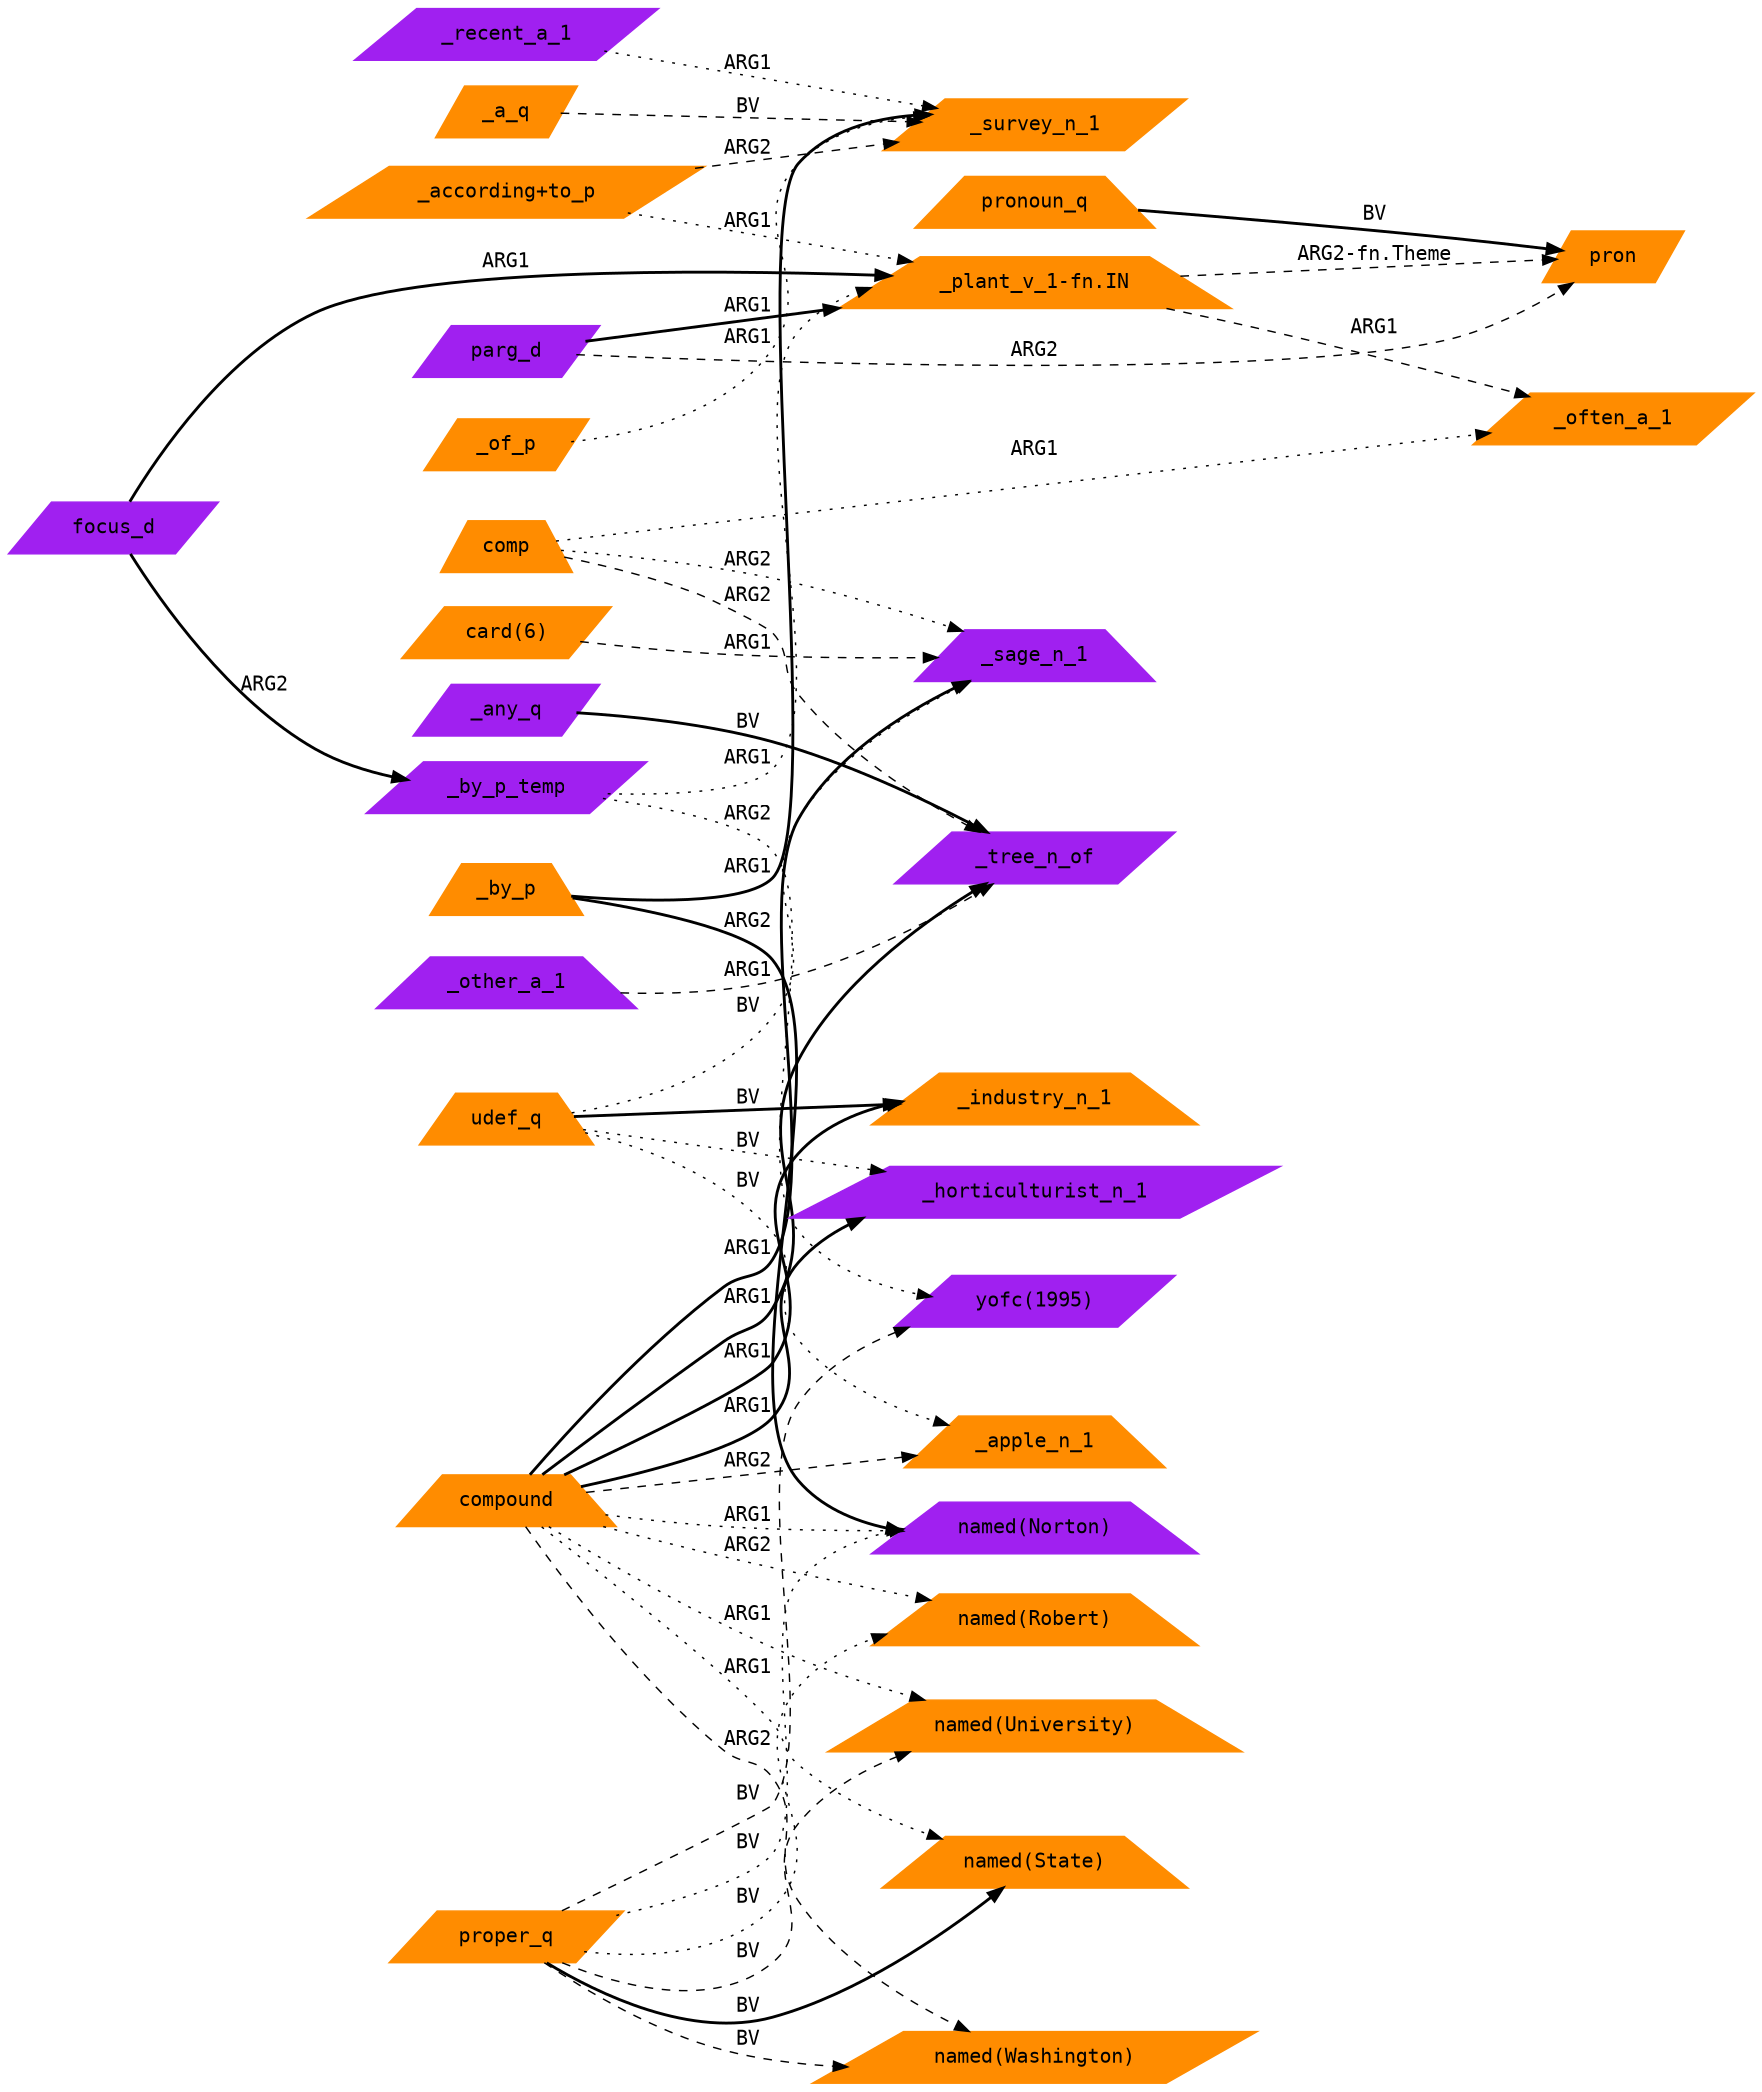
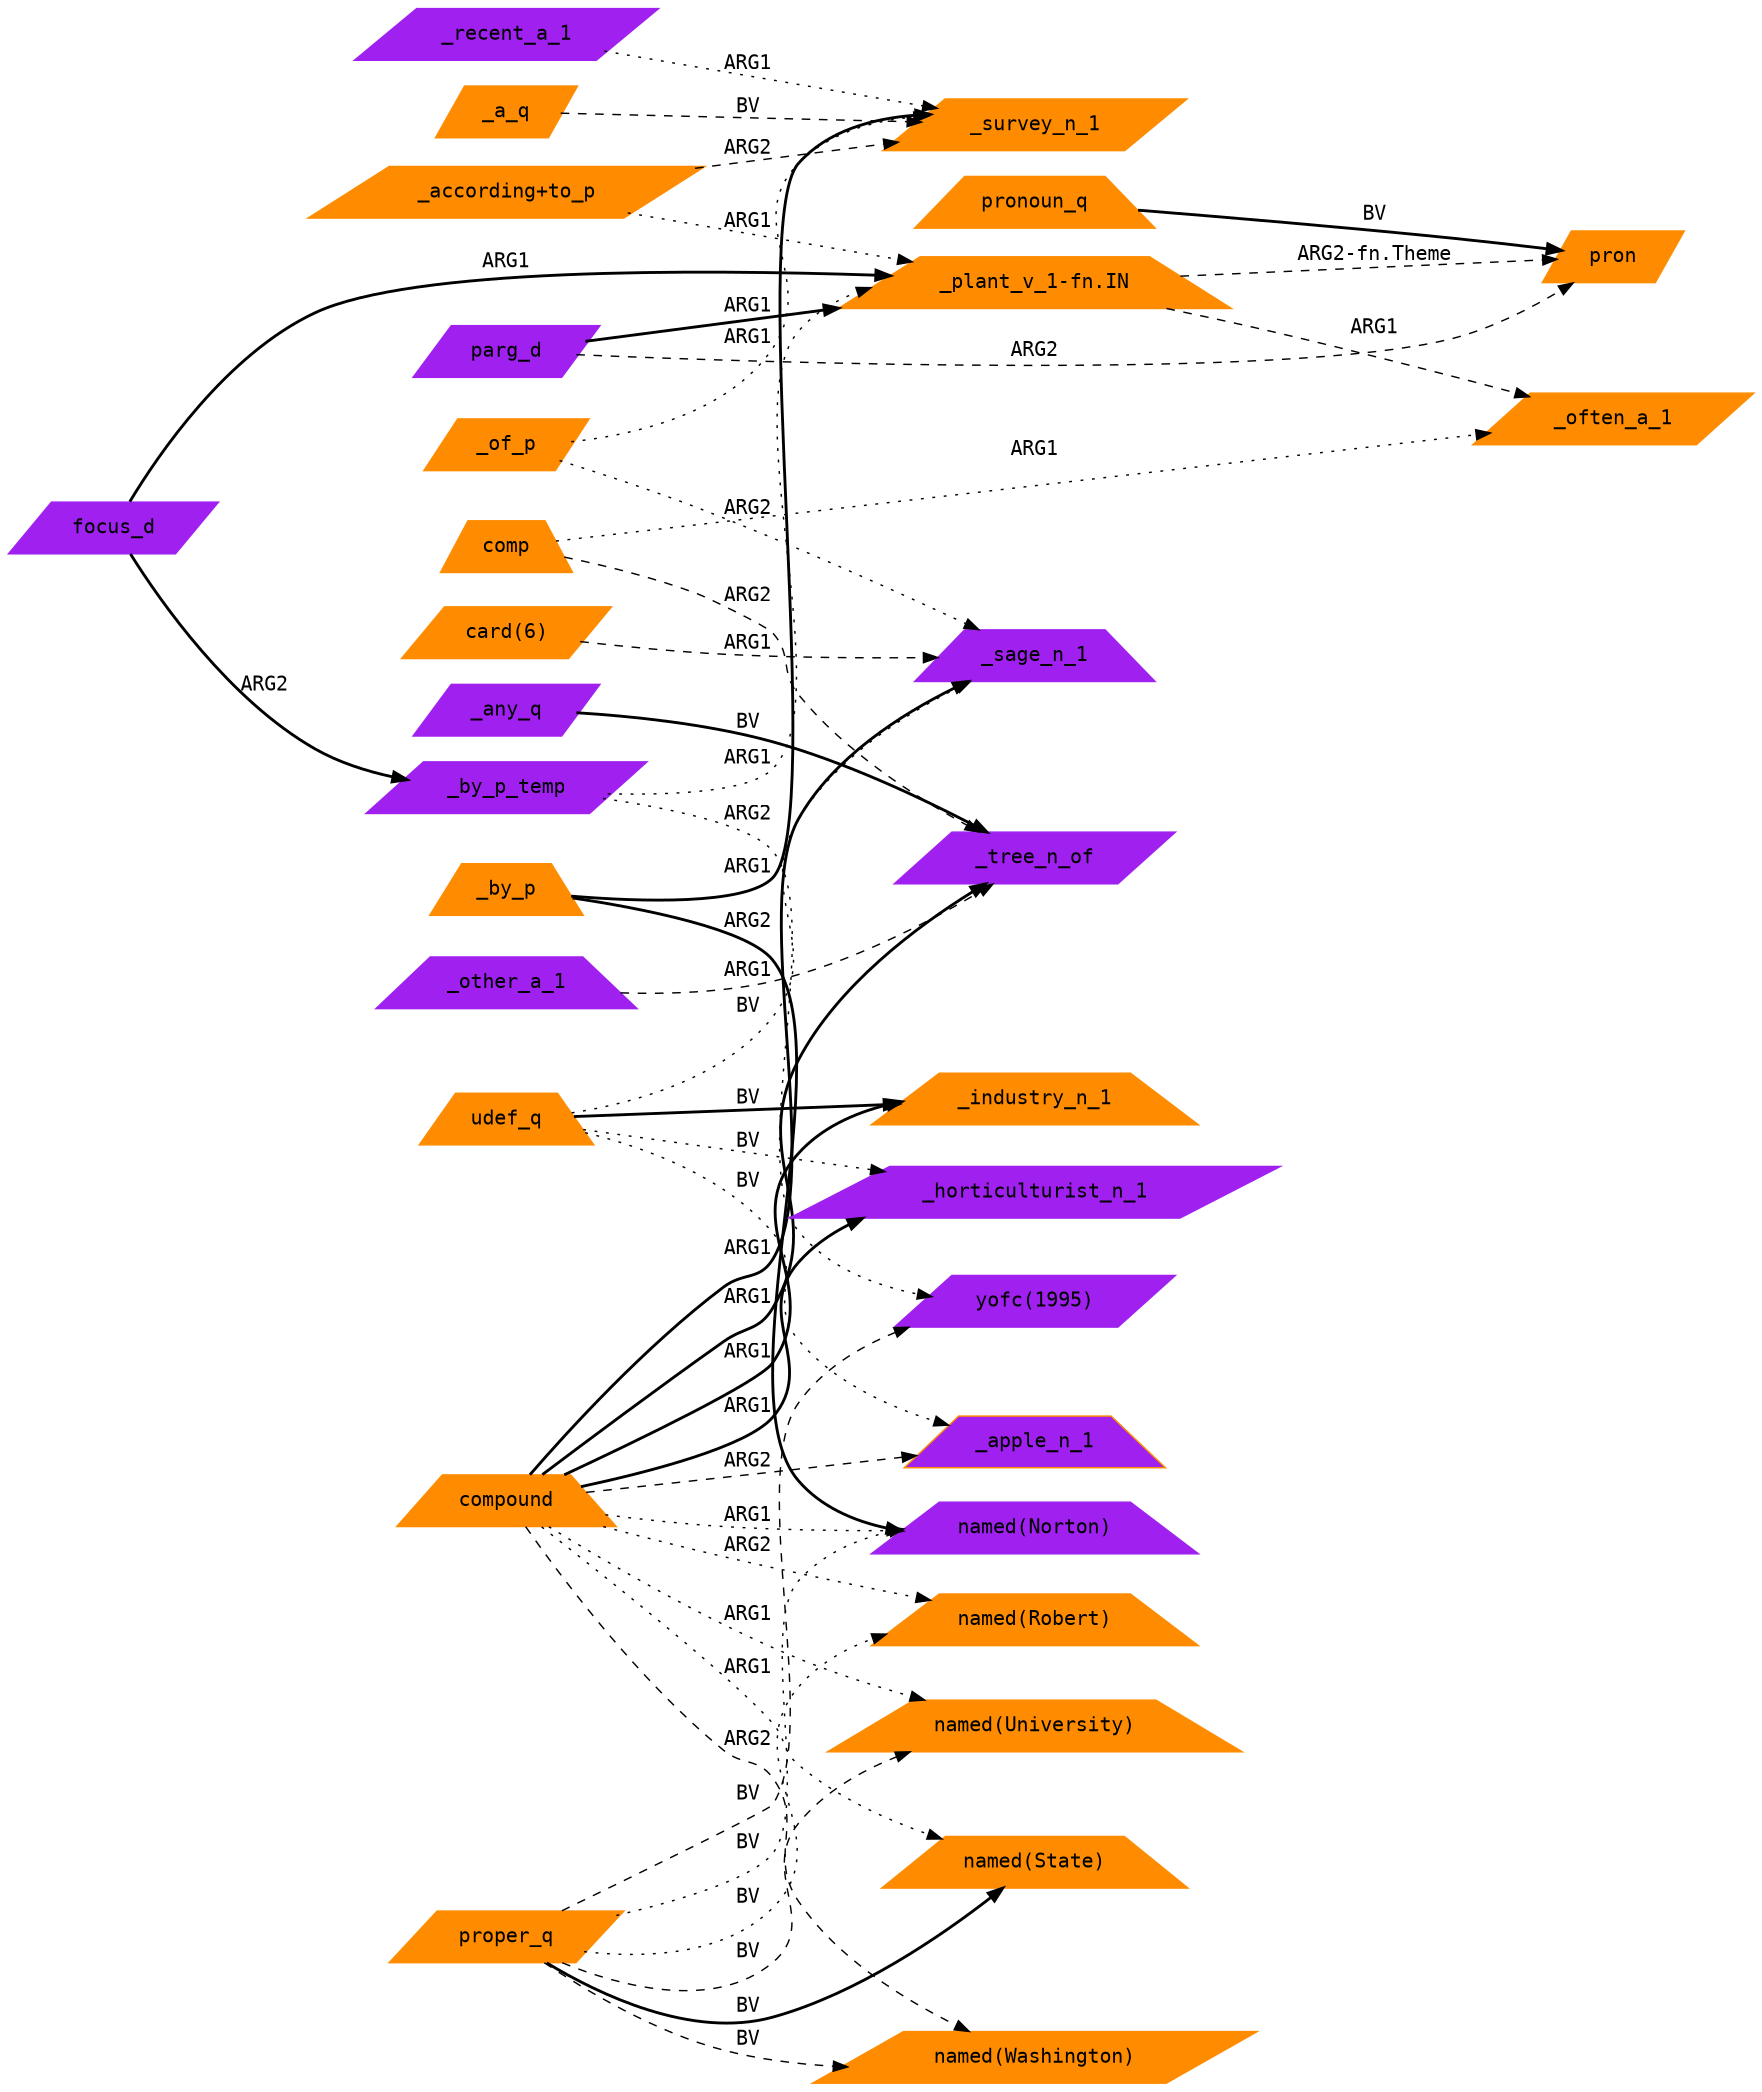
(758, 575) -> (765, 535)
(1035, 1442) -> (1035, 1442)
